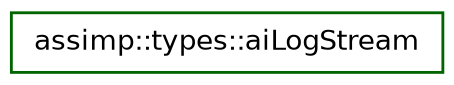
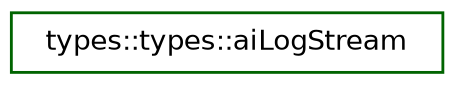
(227, 43) -> (227, 43)
